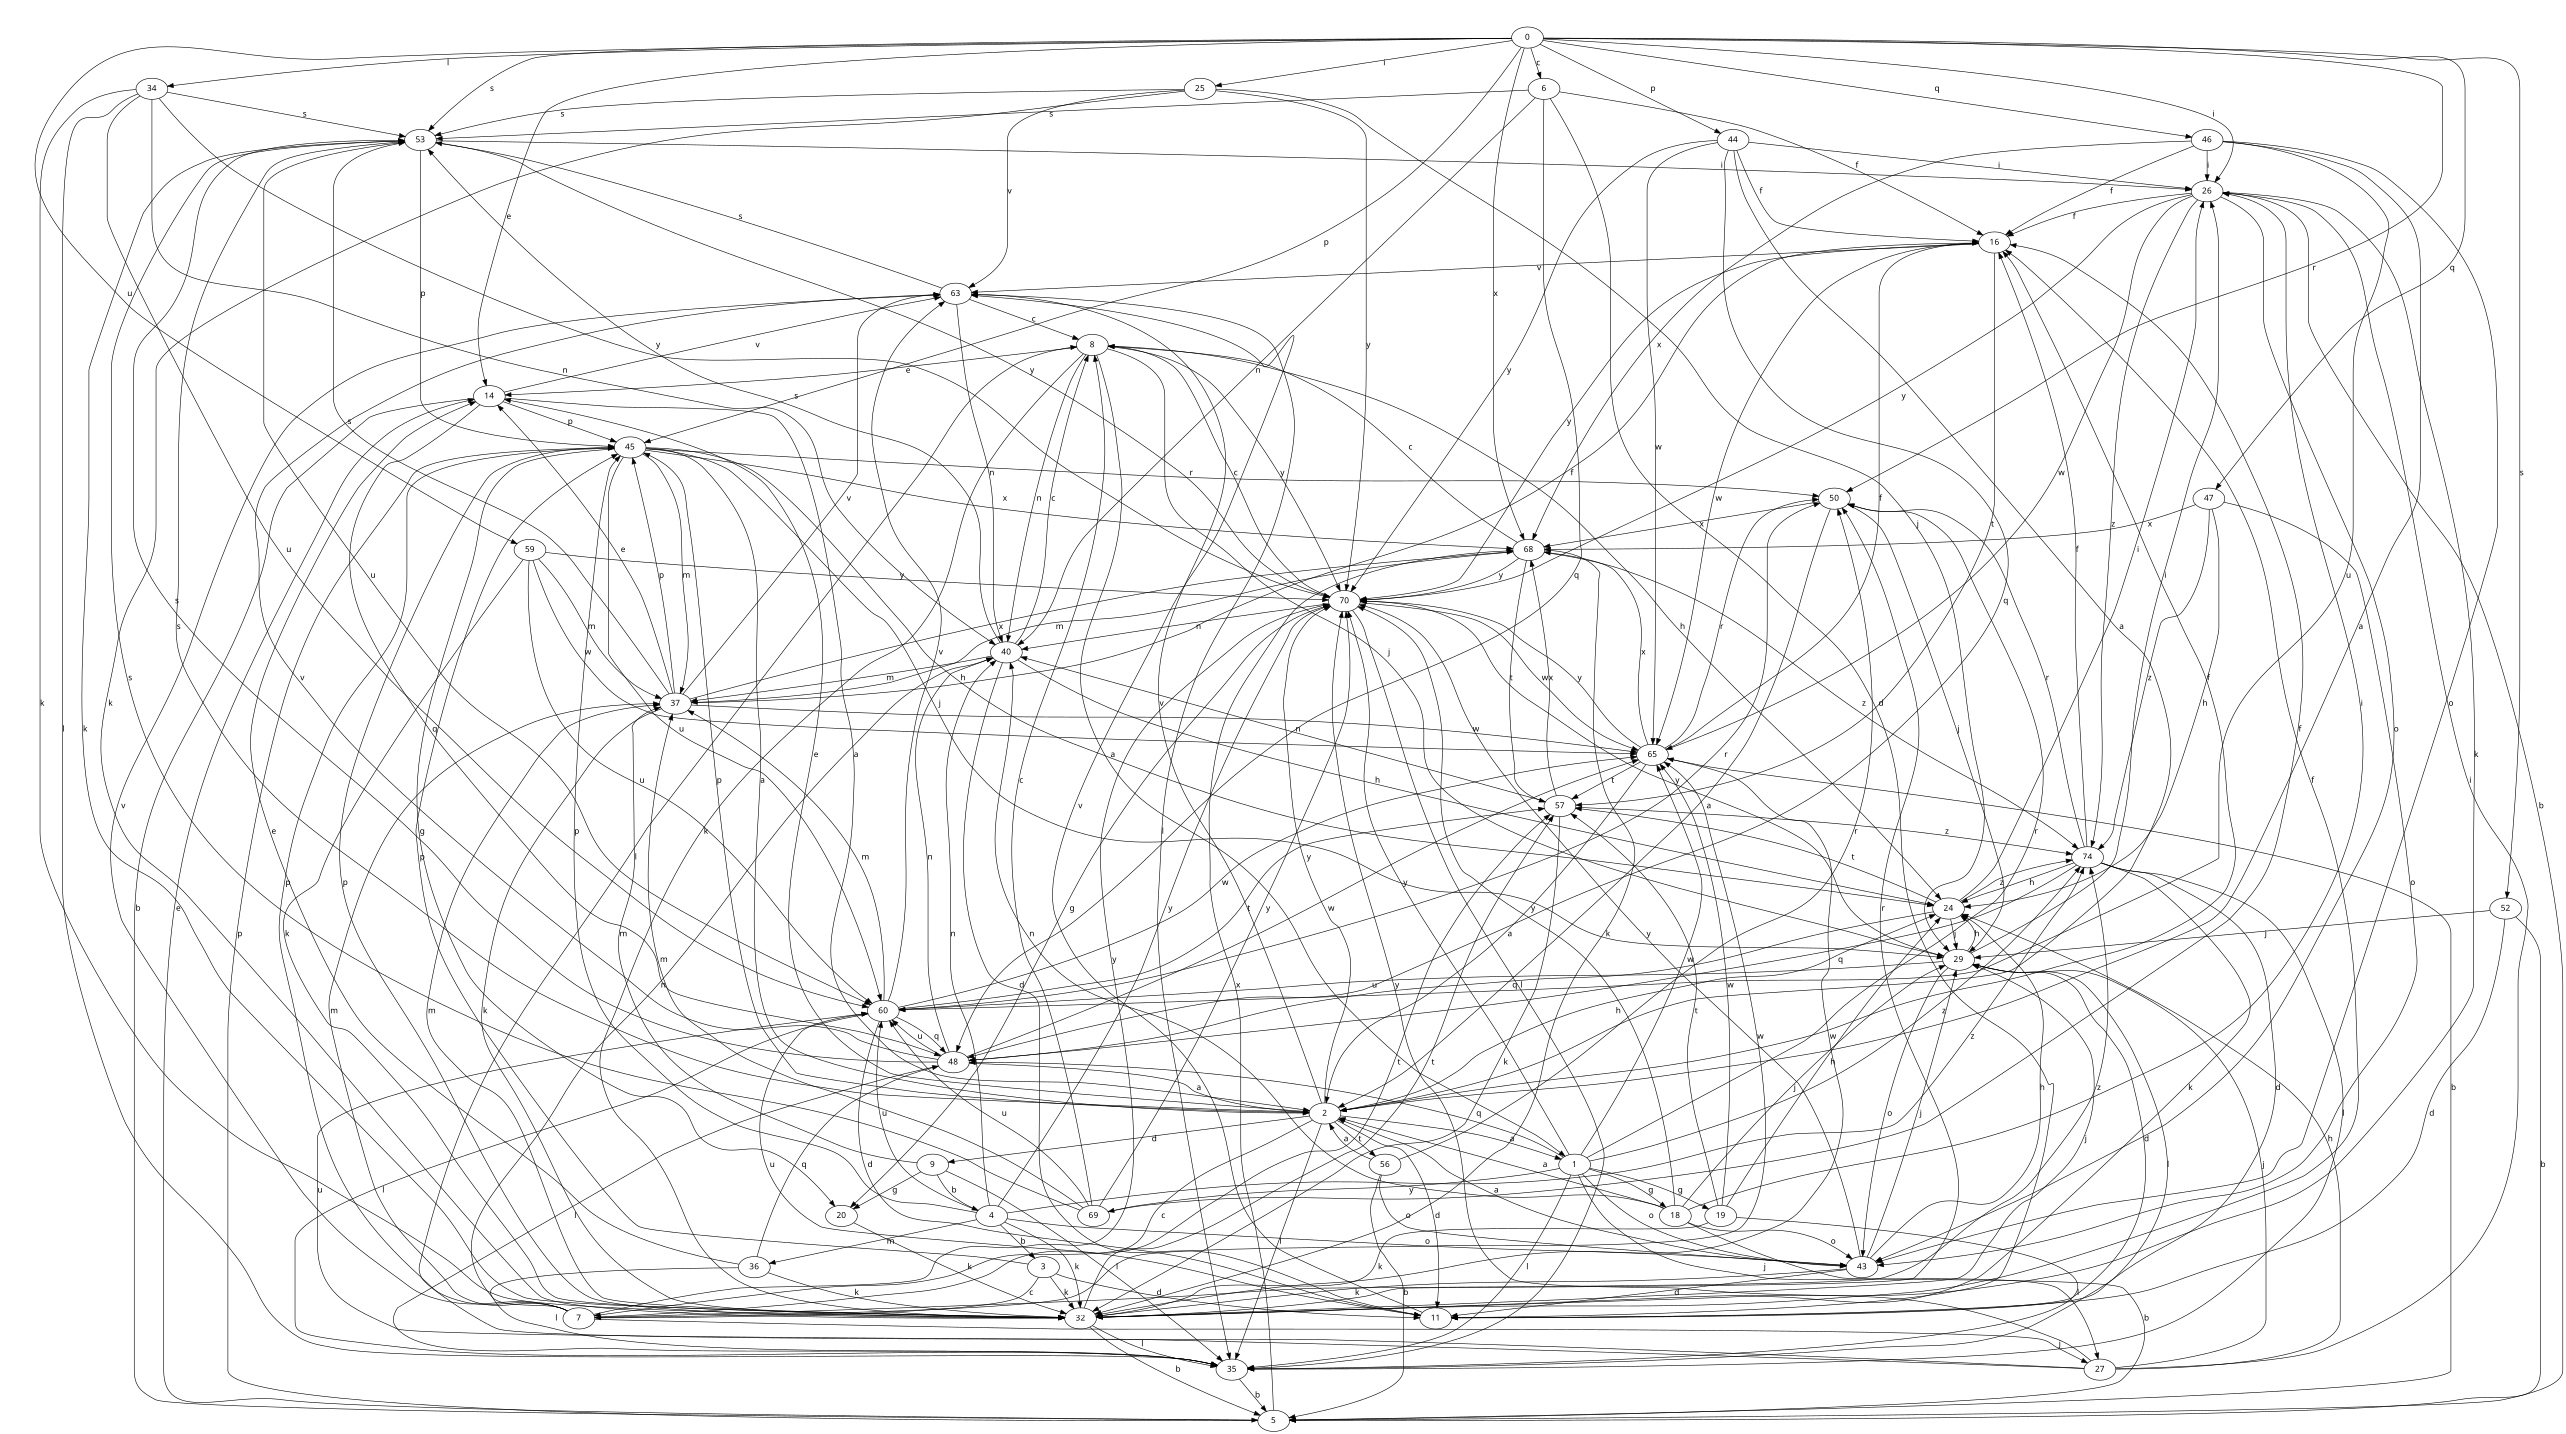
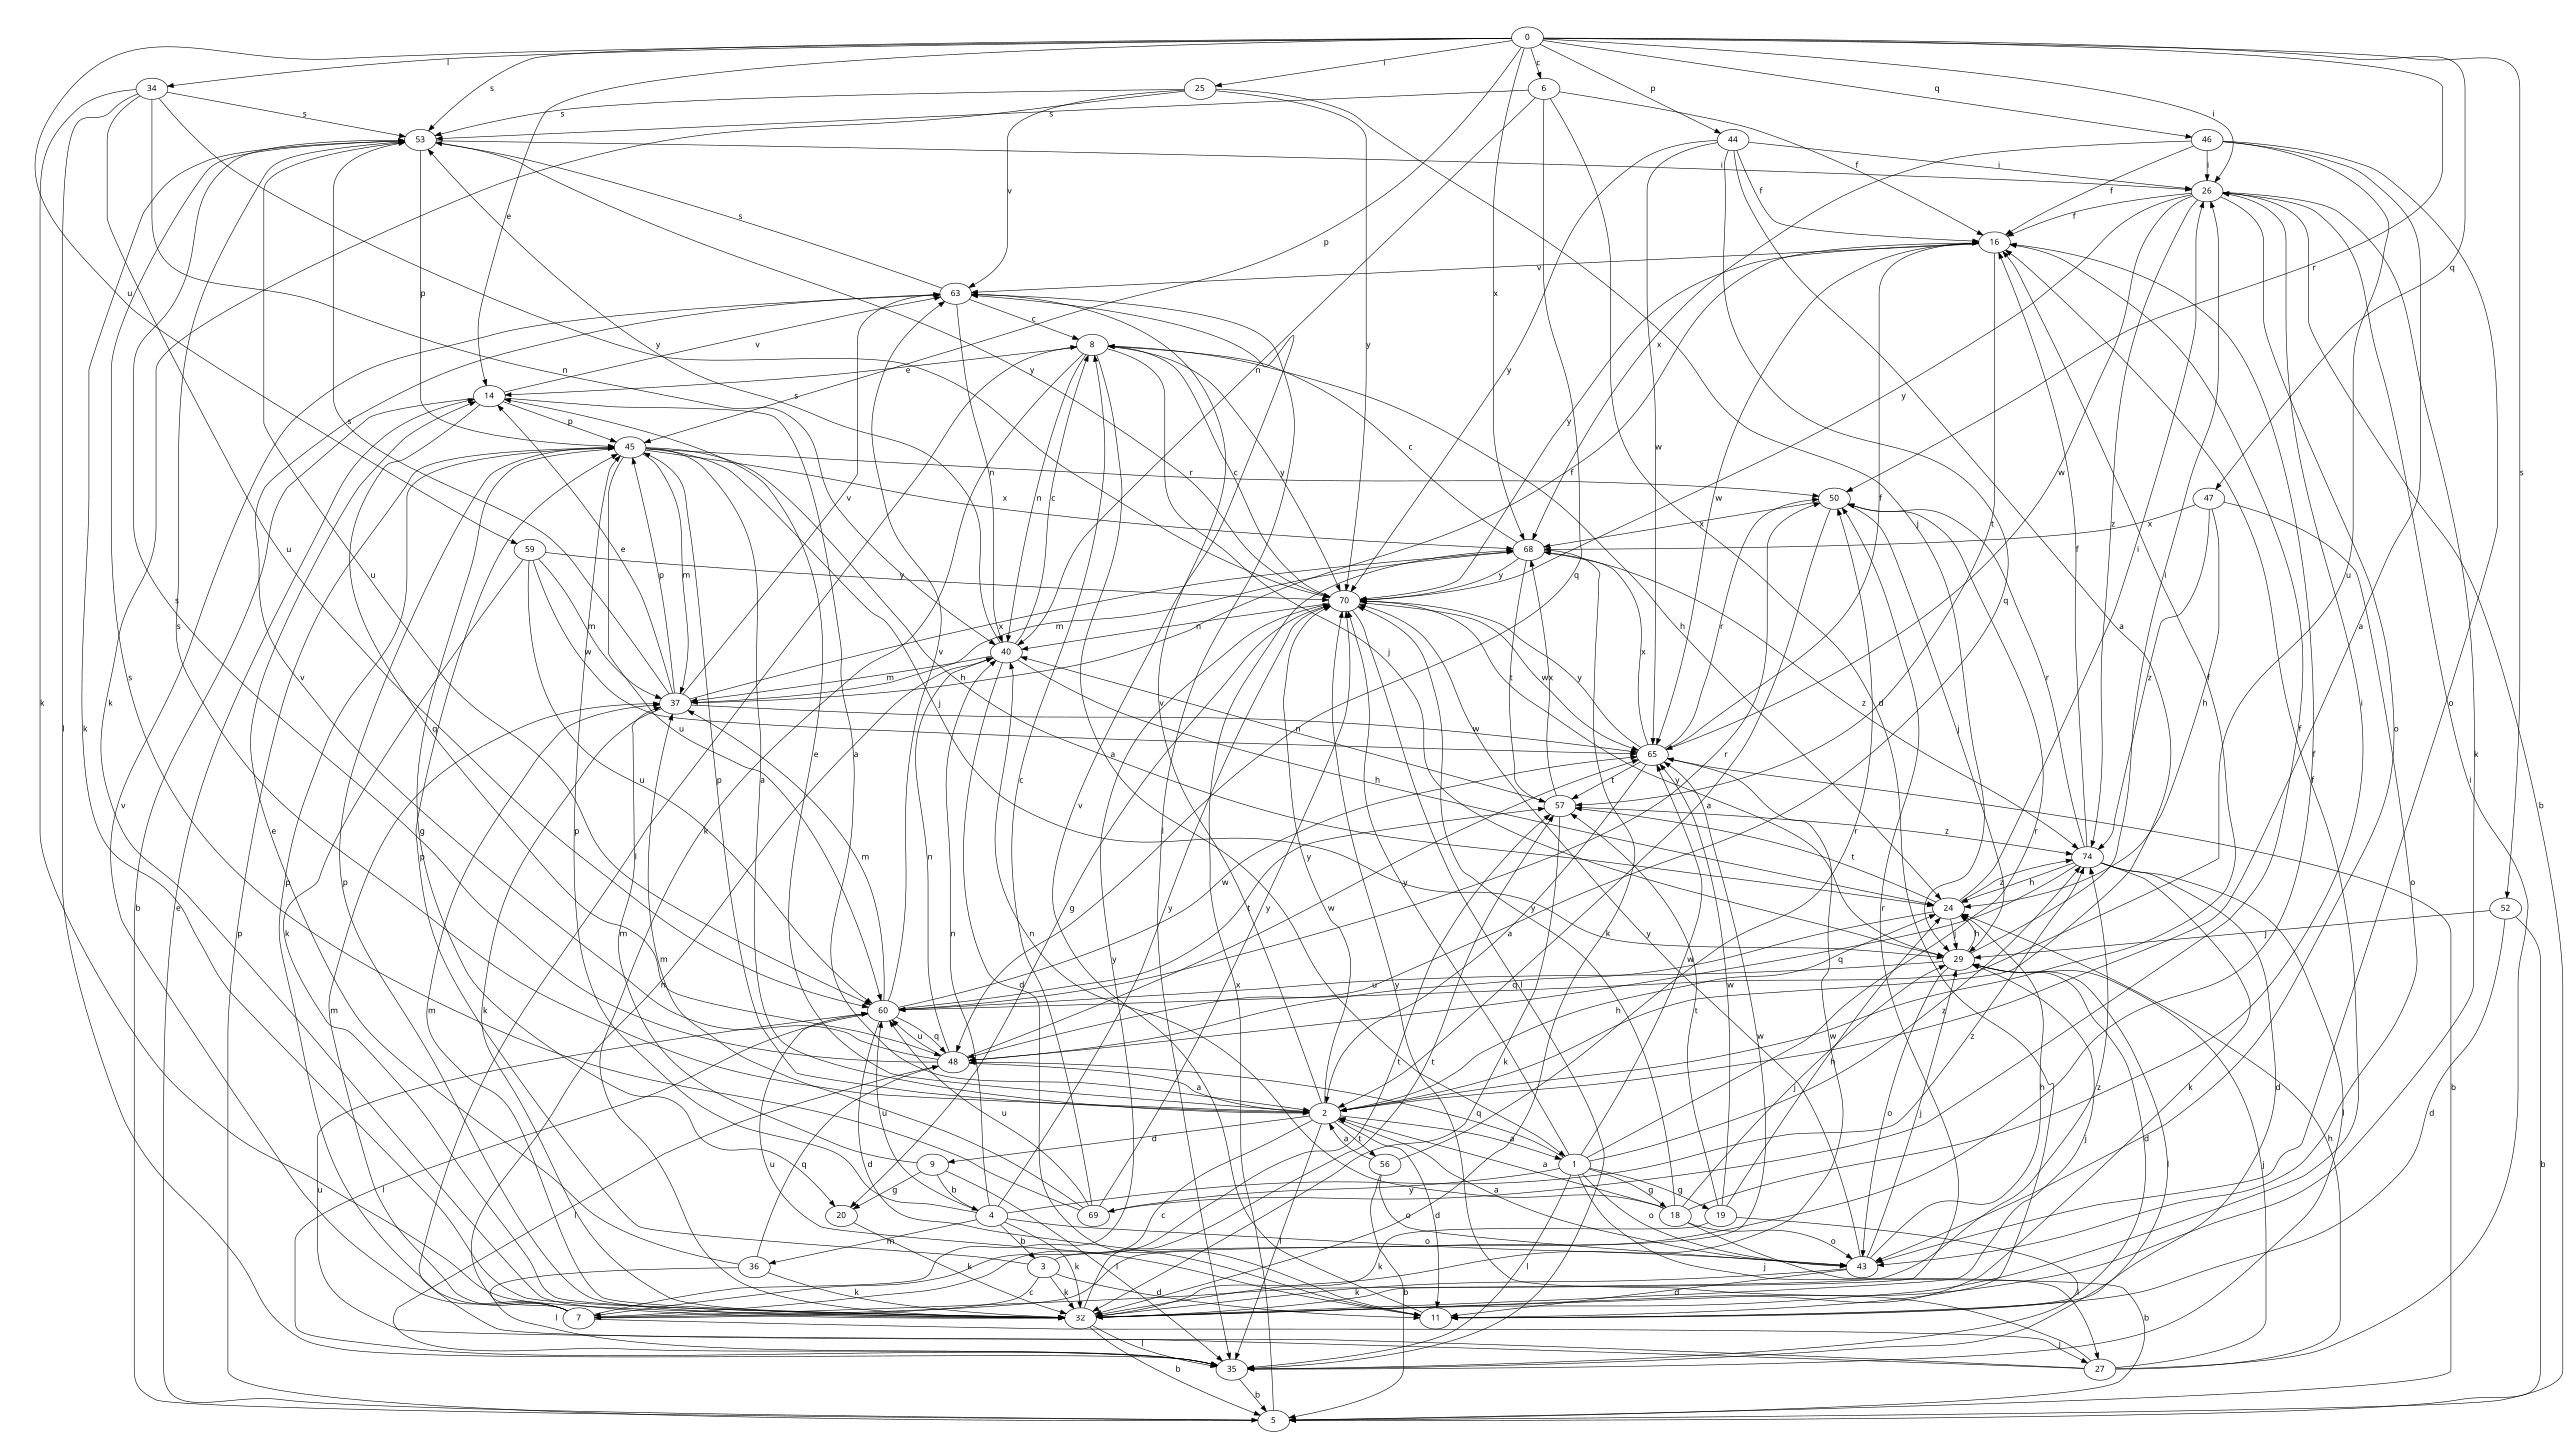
none -> (2083, 1052)
